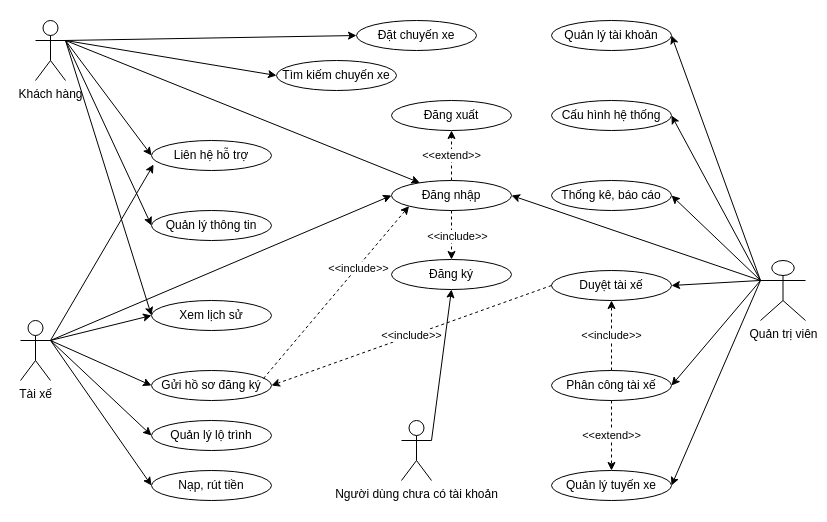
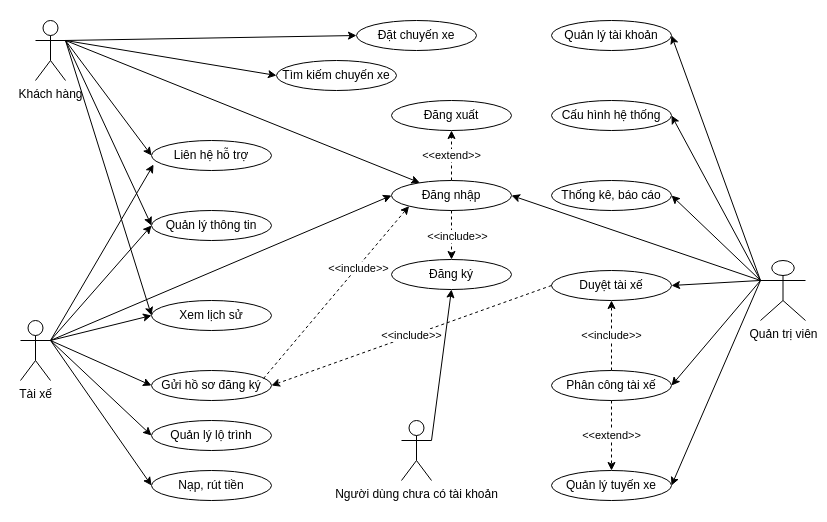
none -> (100, 284)
